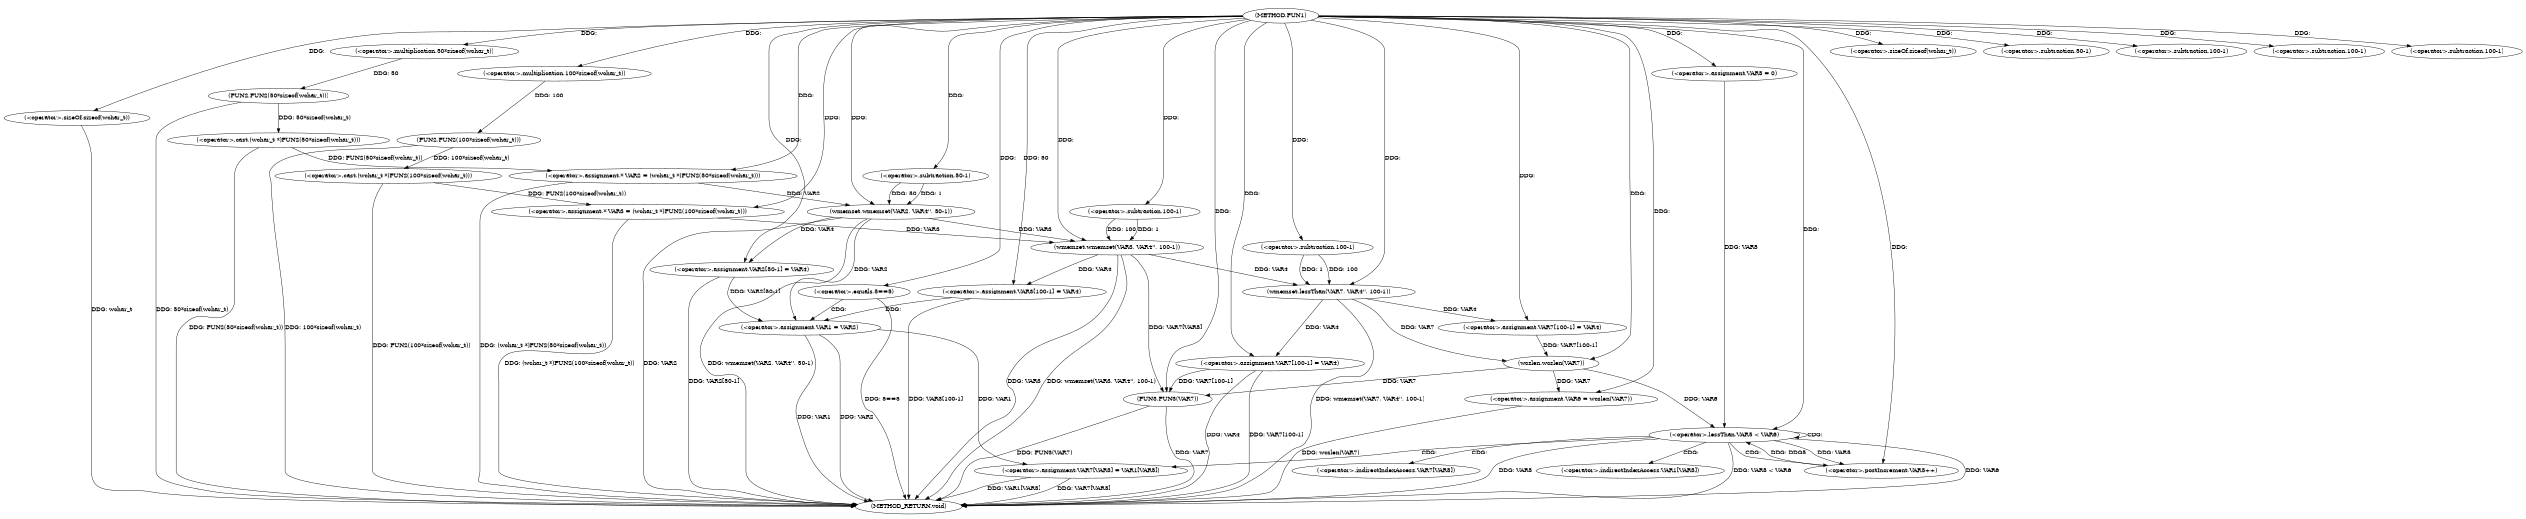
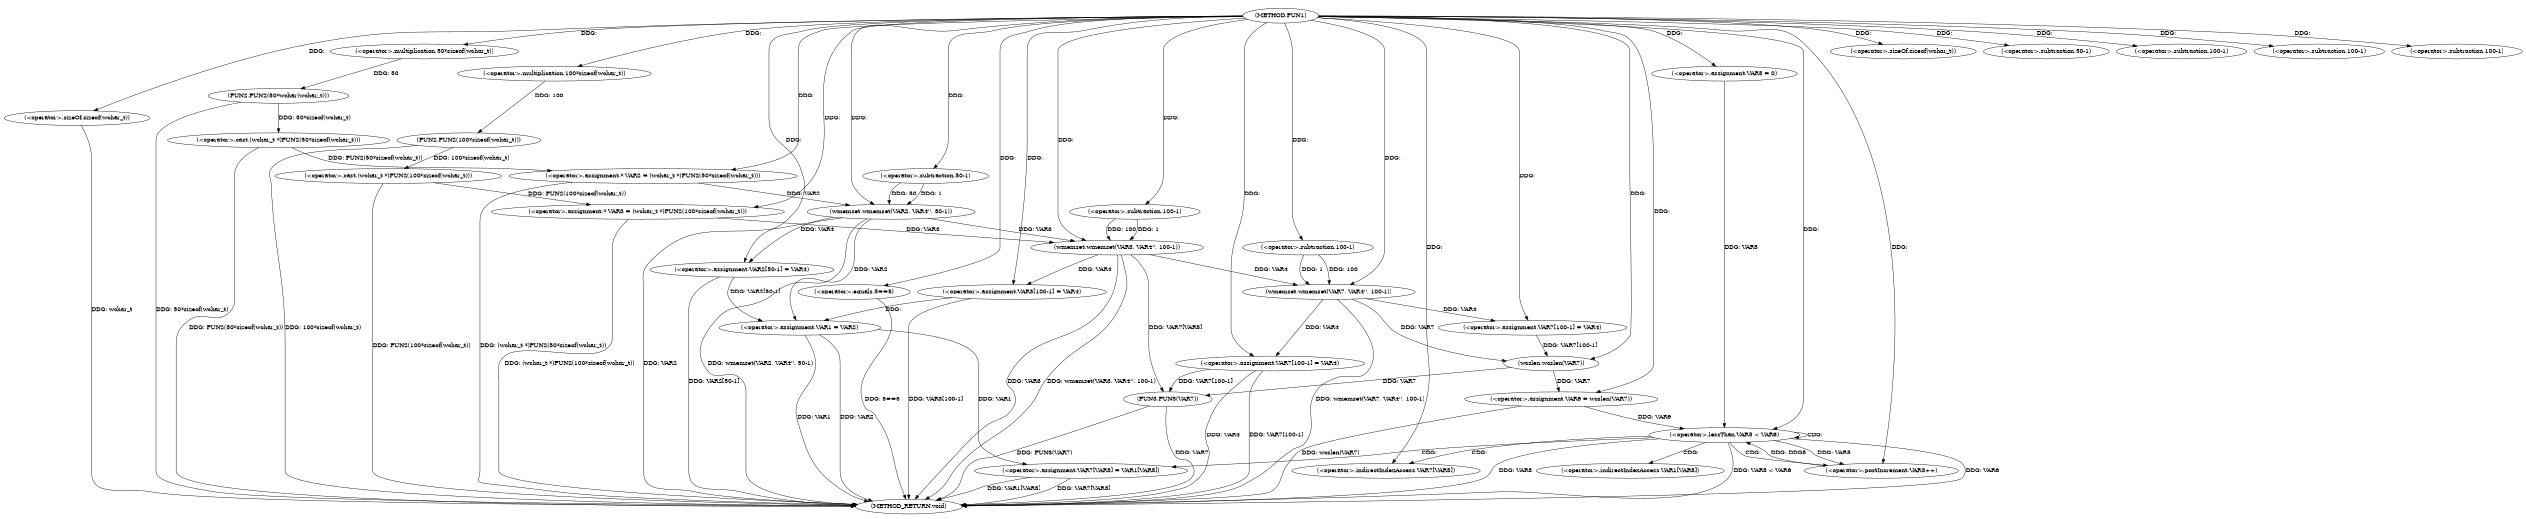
(279, 96) -> (279, 96)
(1036, 158) -> (1036, 158)
(1215, 205) -> (1427, 200)
(1329, 292) -> (1329, 292)
(828, 309) -> none
(1651, 388) -> (1632, 419)
